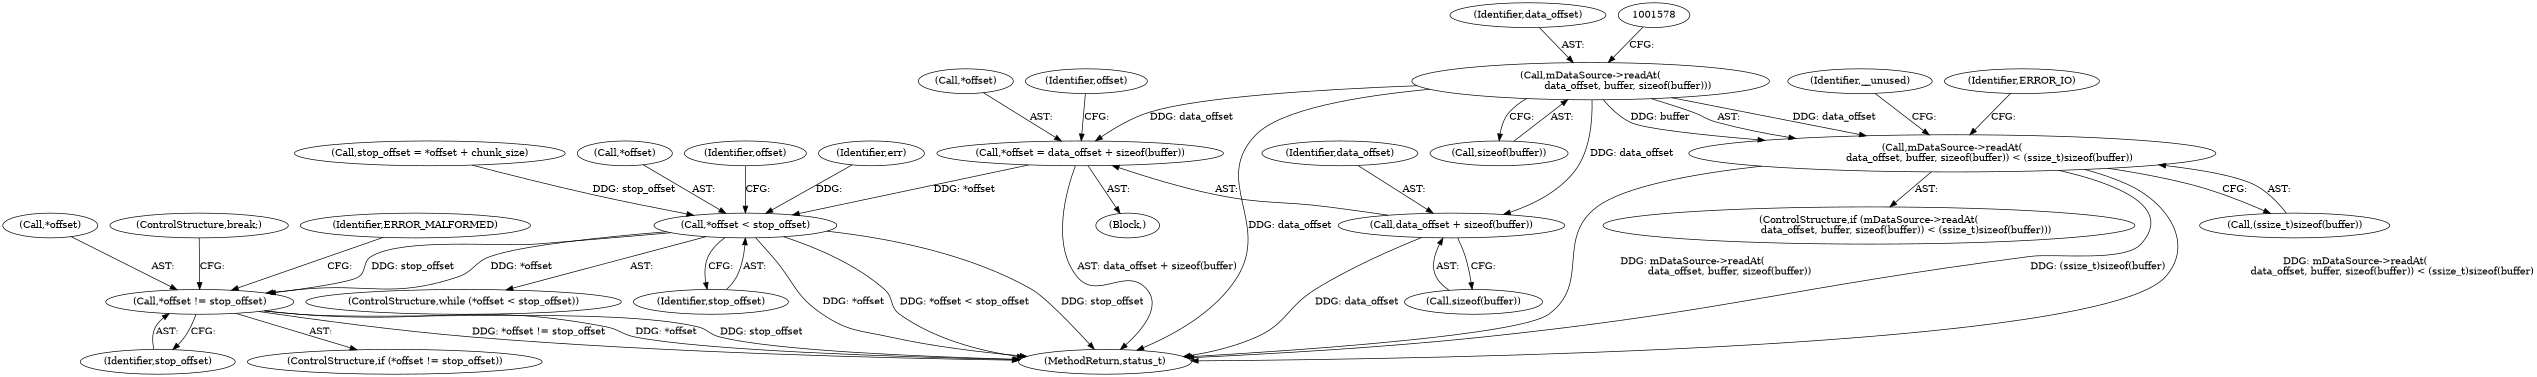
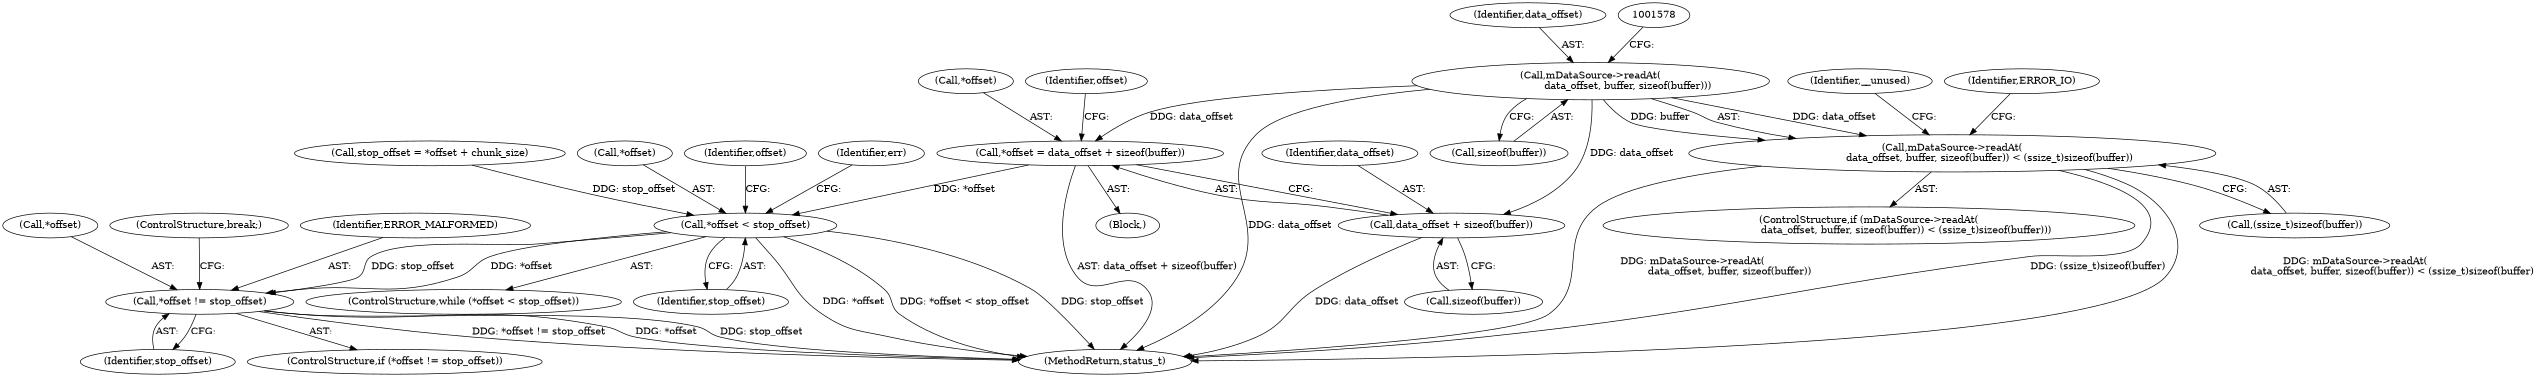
(830, 189) -> (830, 189)
none -> (1264, 189)
(341, 267) -> (341, 267)
